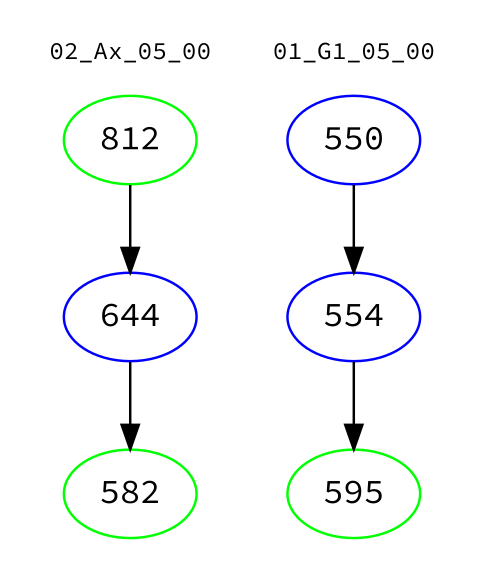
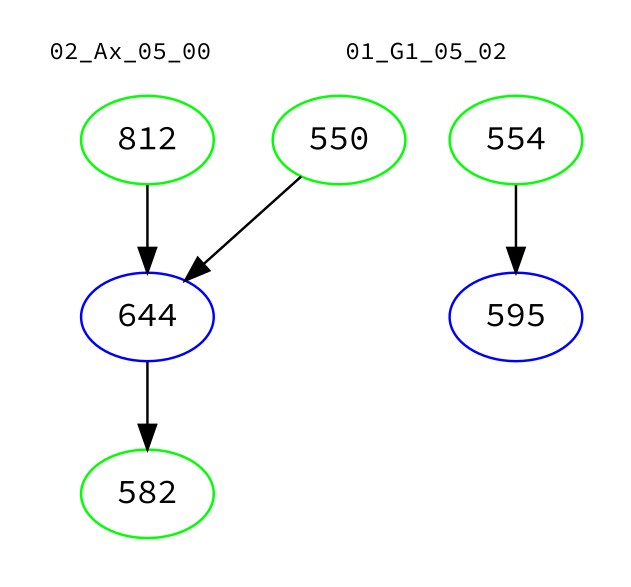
(355, 53) -> (428, 53)
(354, 140) -> (339, 140)
(354, 216) -> (270, 205)
(354, 317) -> (516, 140)
(354, 494) -> (516, 317)
